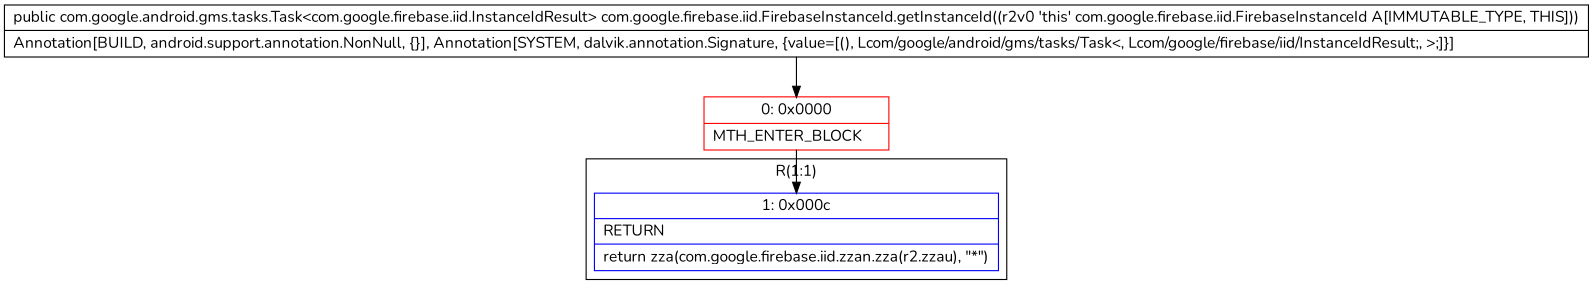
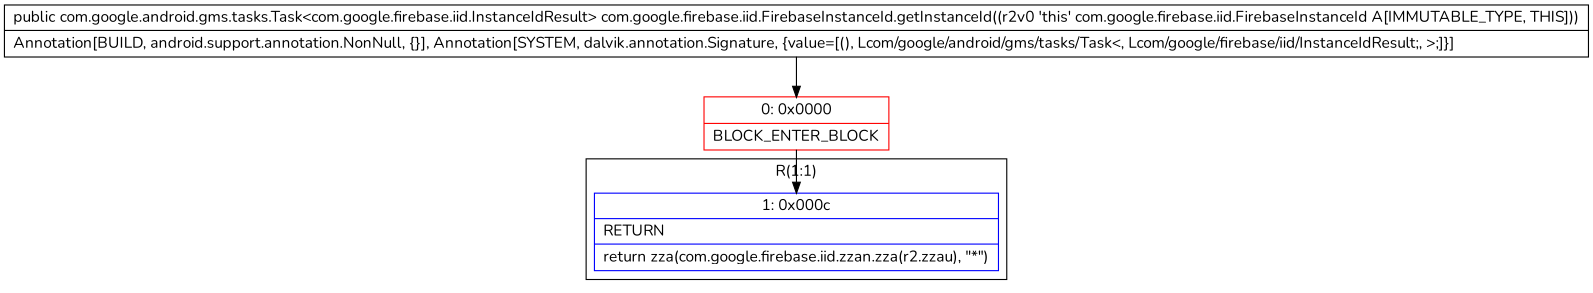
(788, 136) -> (796, 136)
